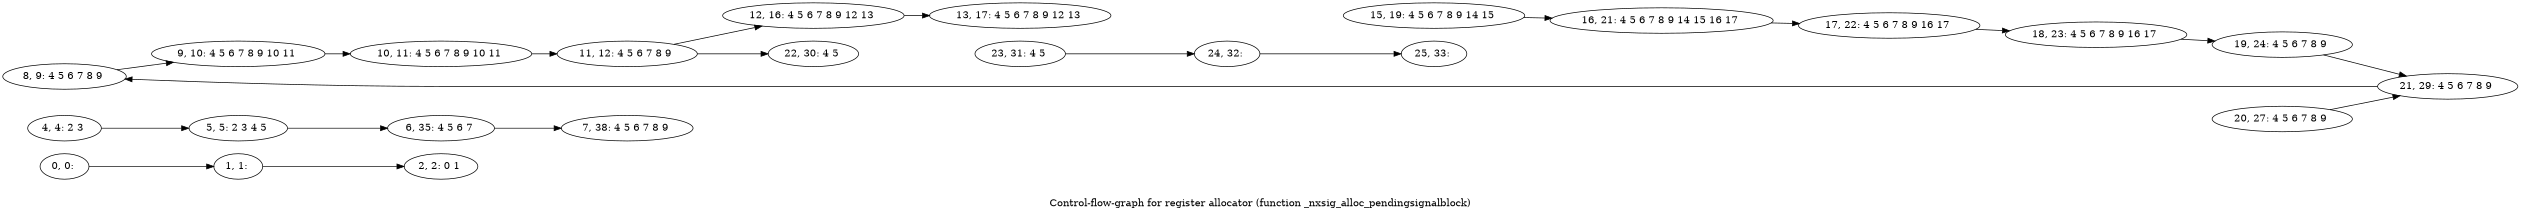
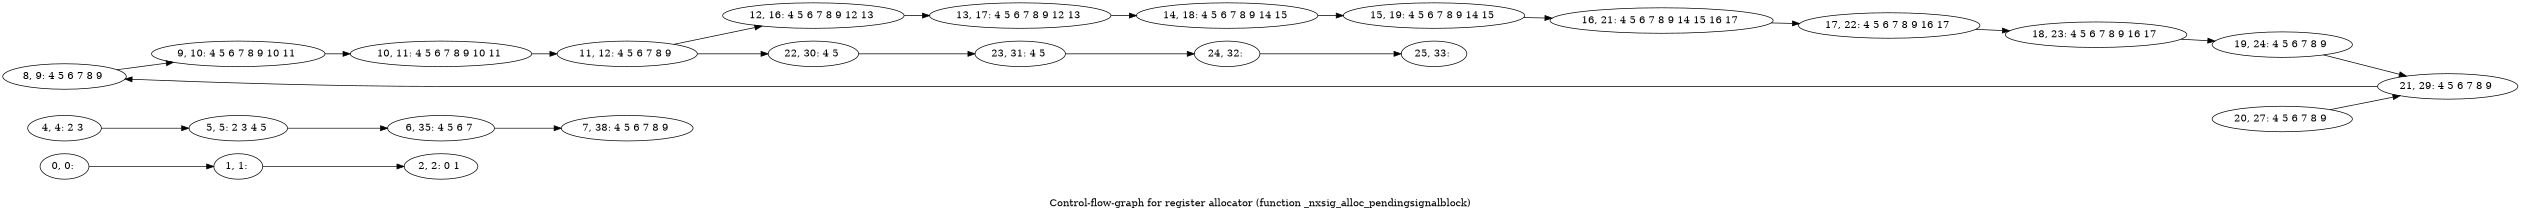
none -> (1227, 16)
none -> (913, 54)
